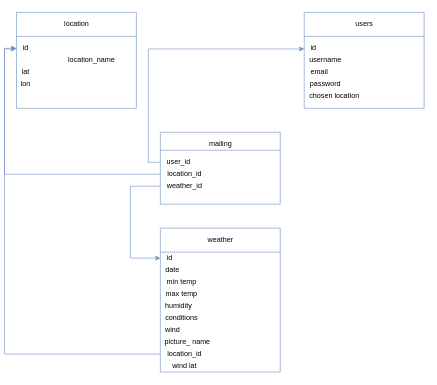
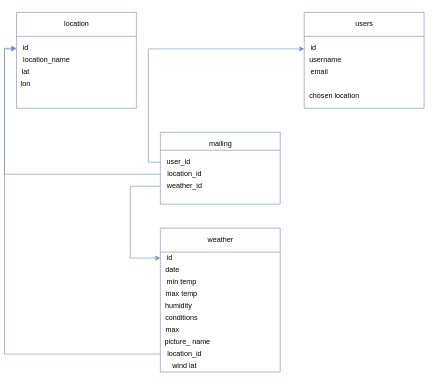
(92, 60) -> (47, 60)
(326, 84) -> none
(173, 330) -> (173, 330)
